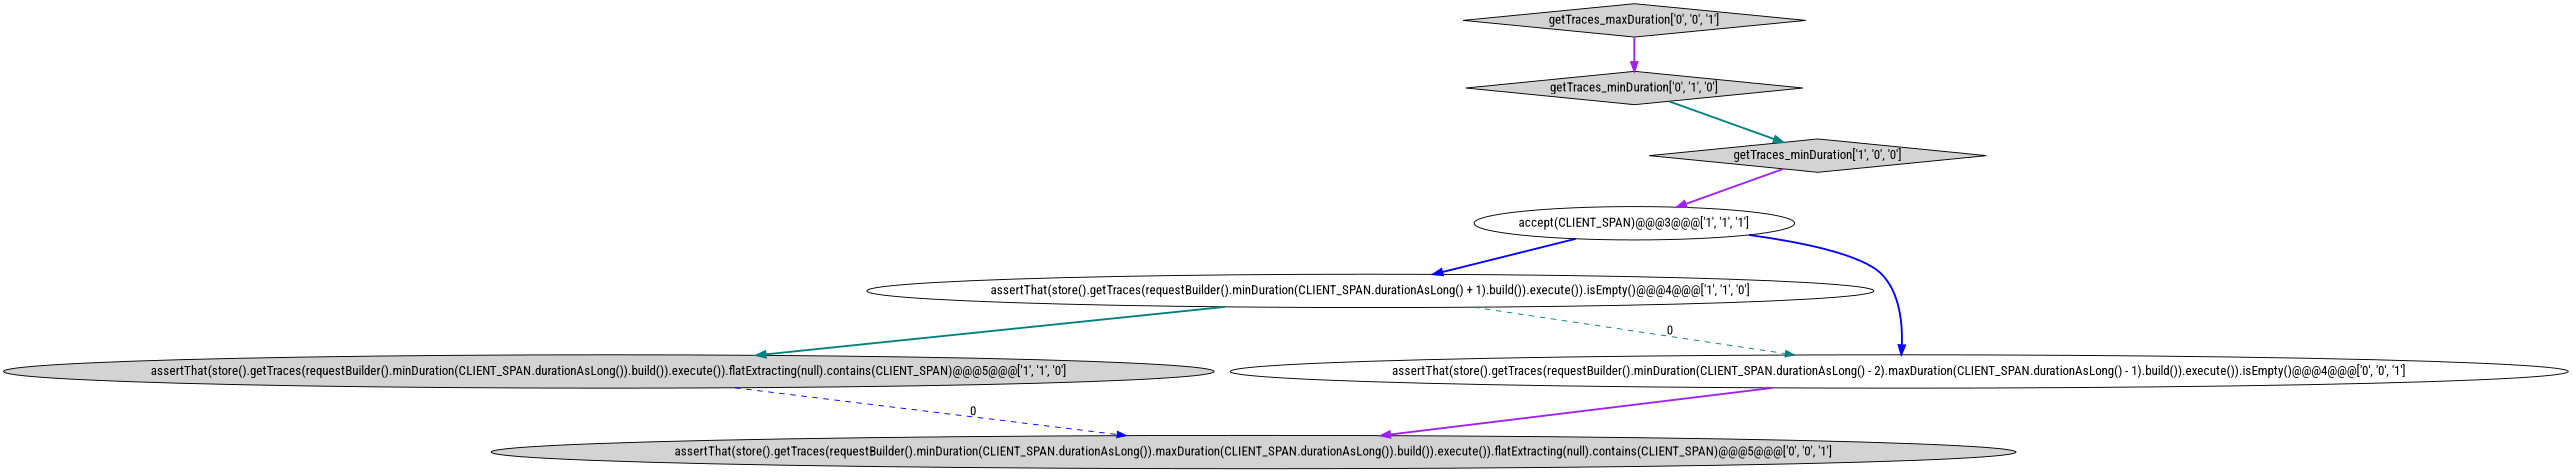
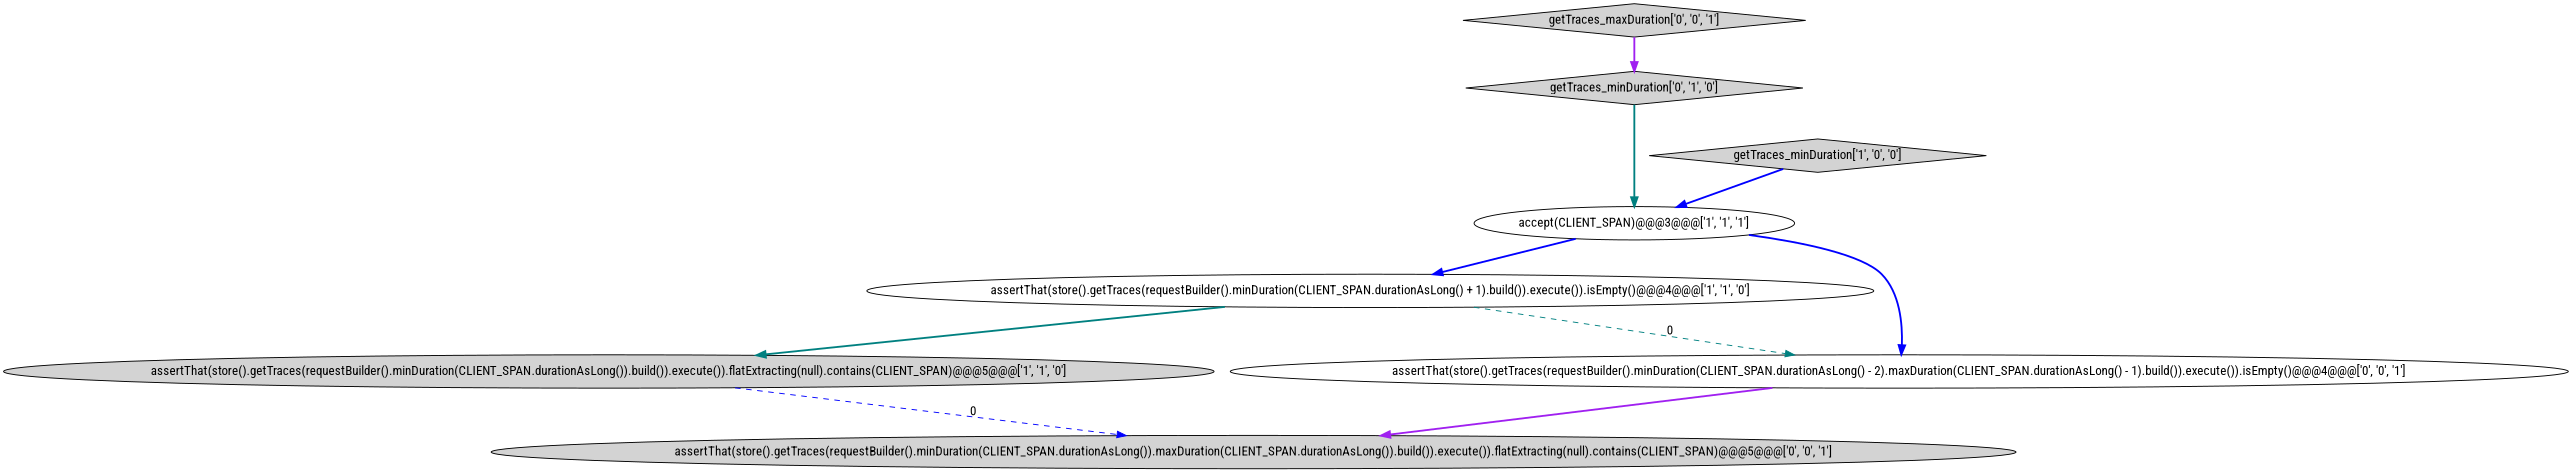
(1722, 120) -> (1634, 151)
(1734, 186) -> (1734, 186)
